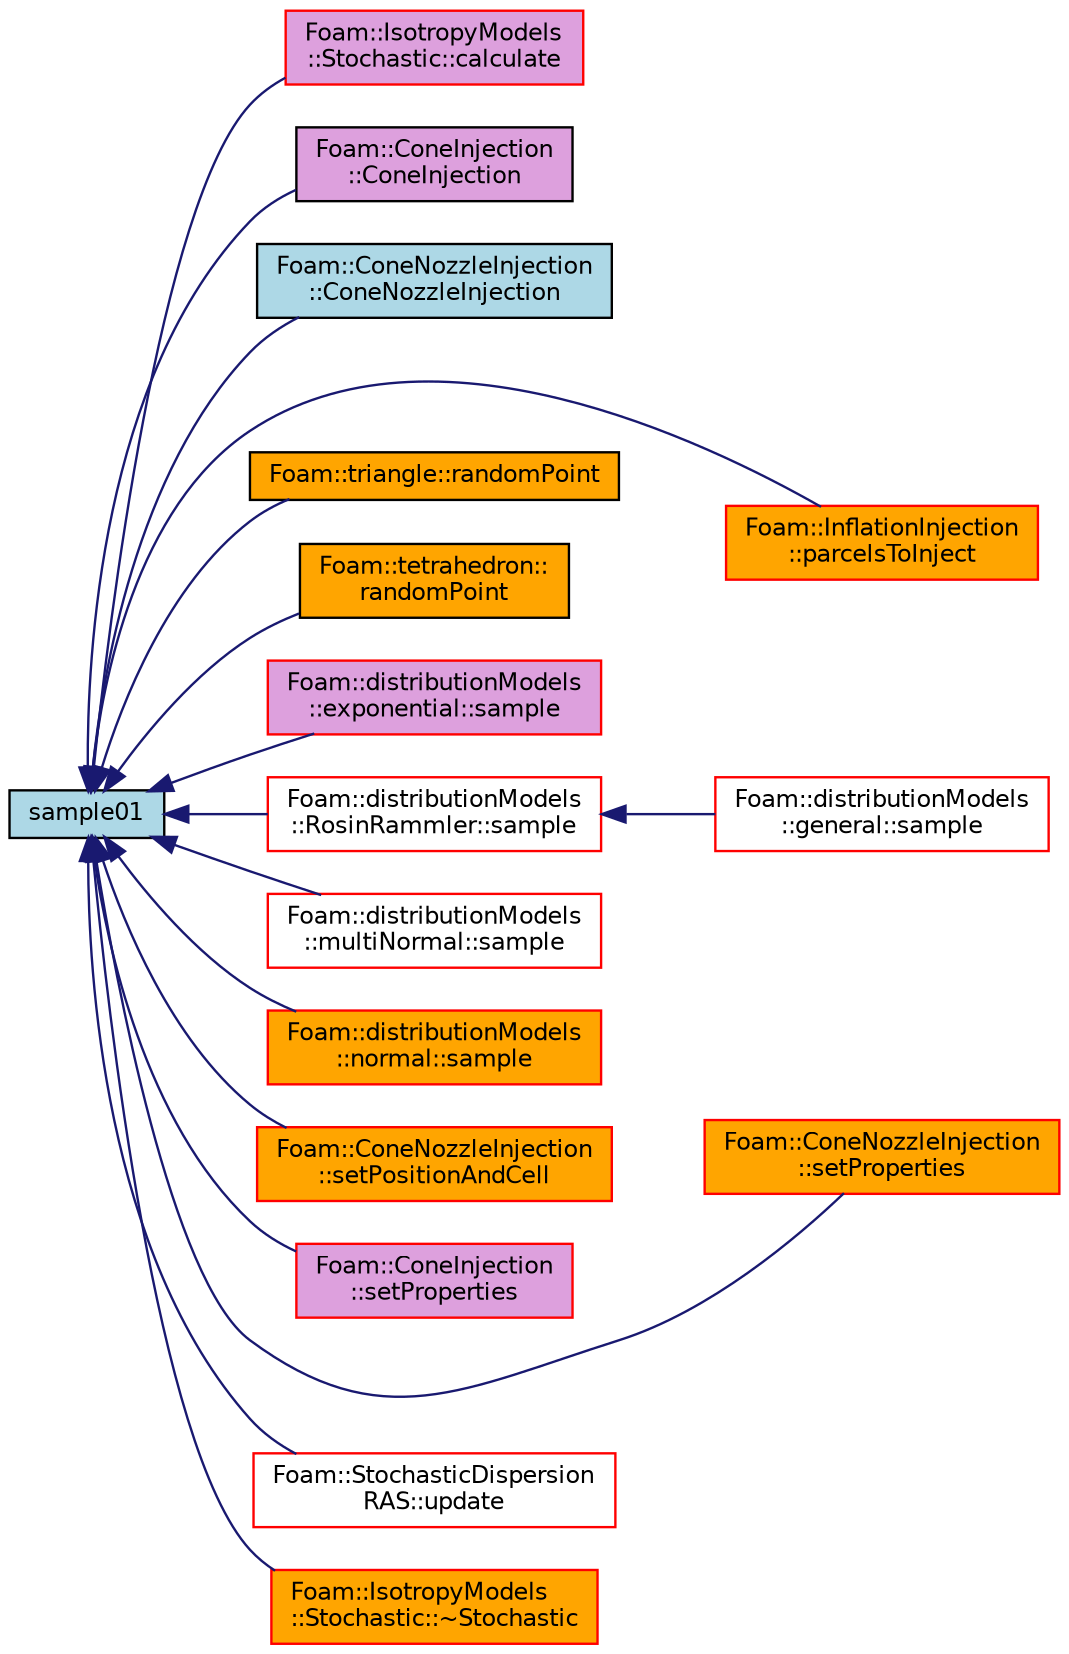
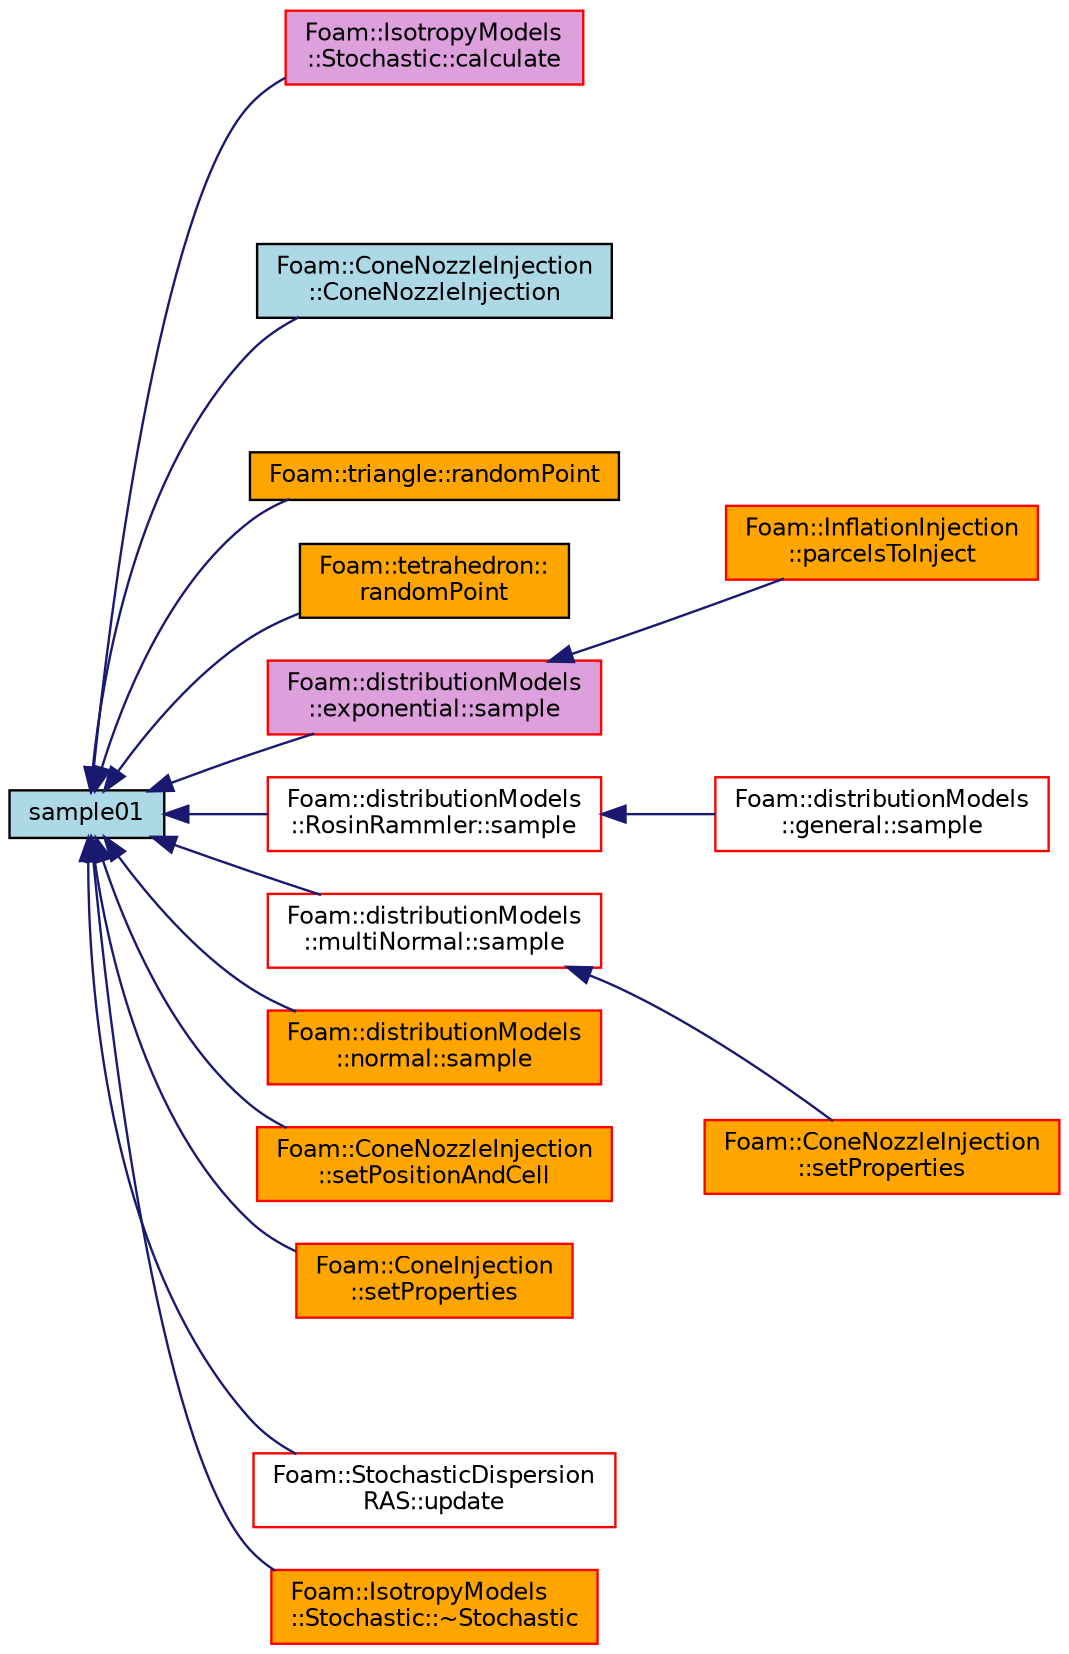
(434, 164) -> none
(353, 391) -> (678, 617)
(434, 1281) -> (434, 1281)
(315, 1378) -> (715, 1041)
